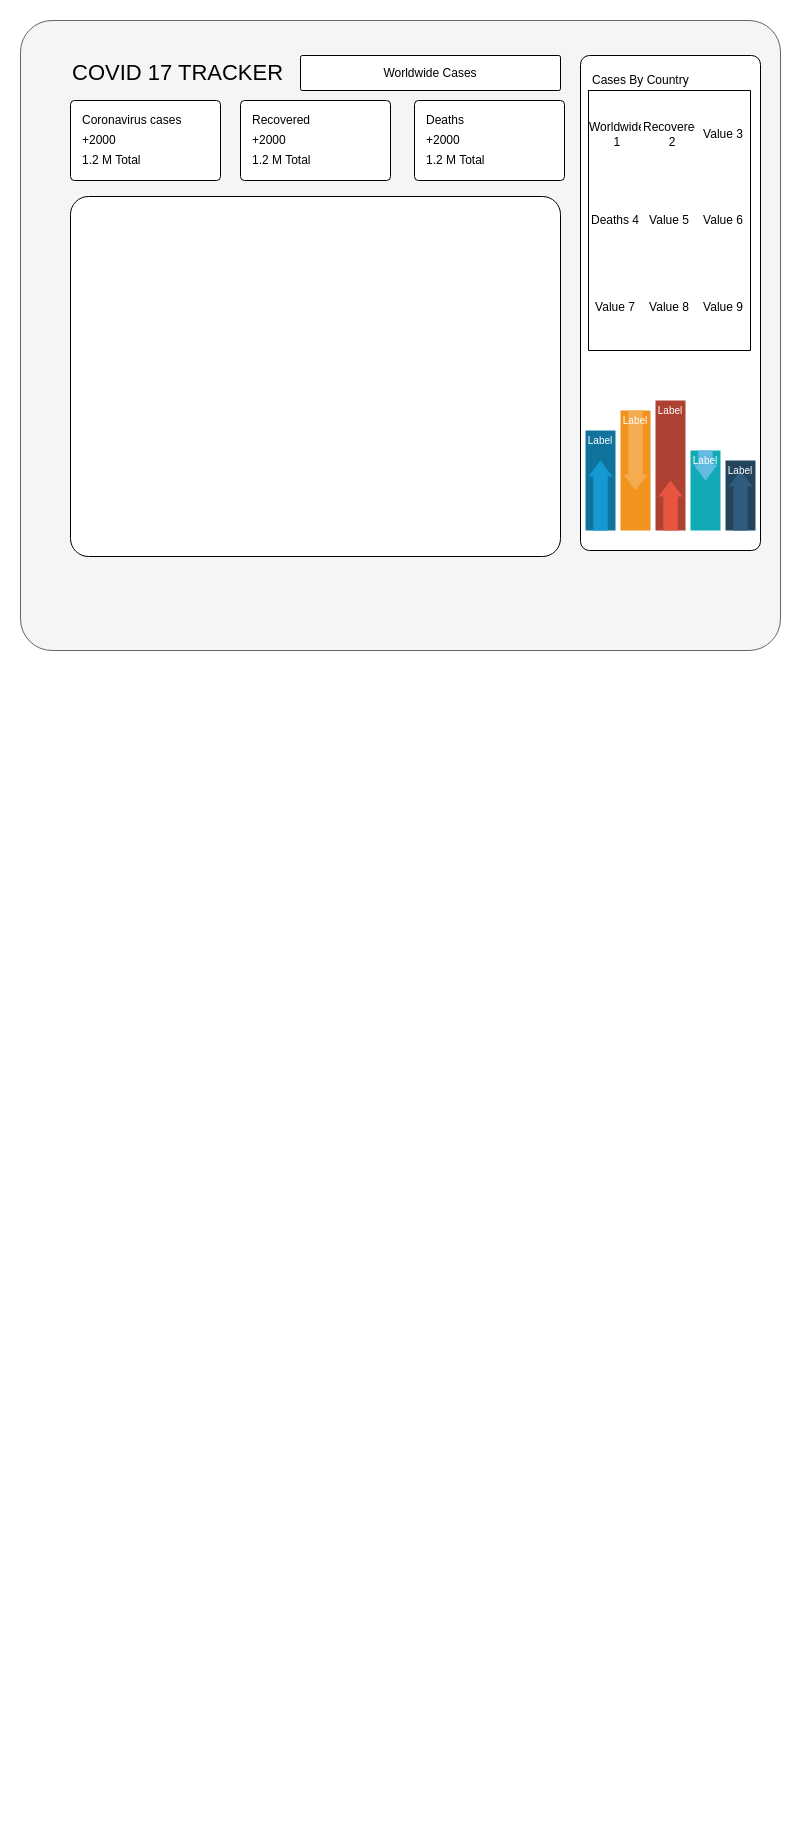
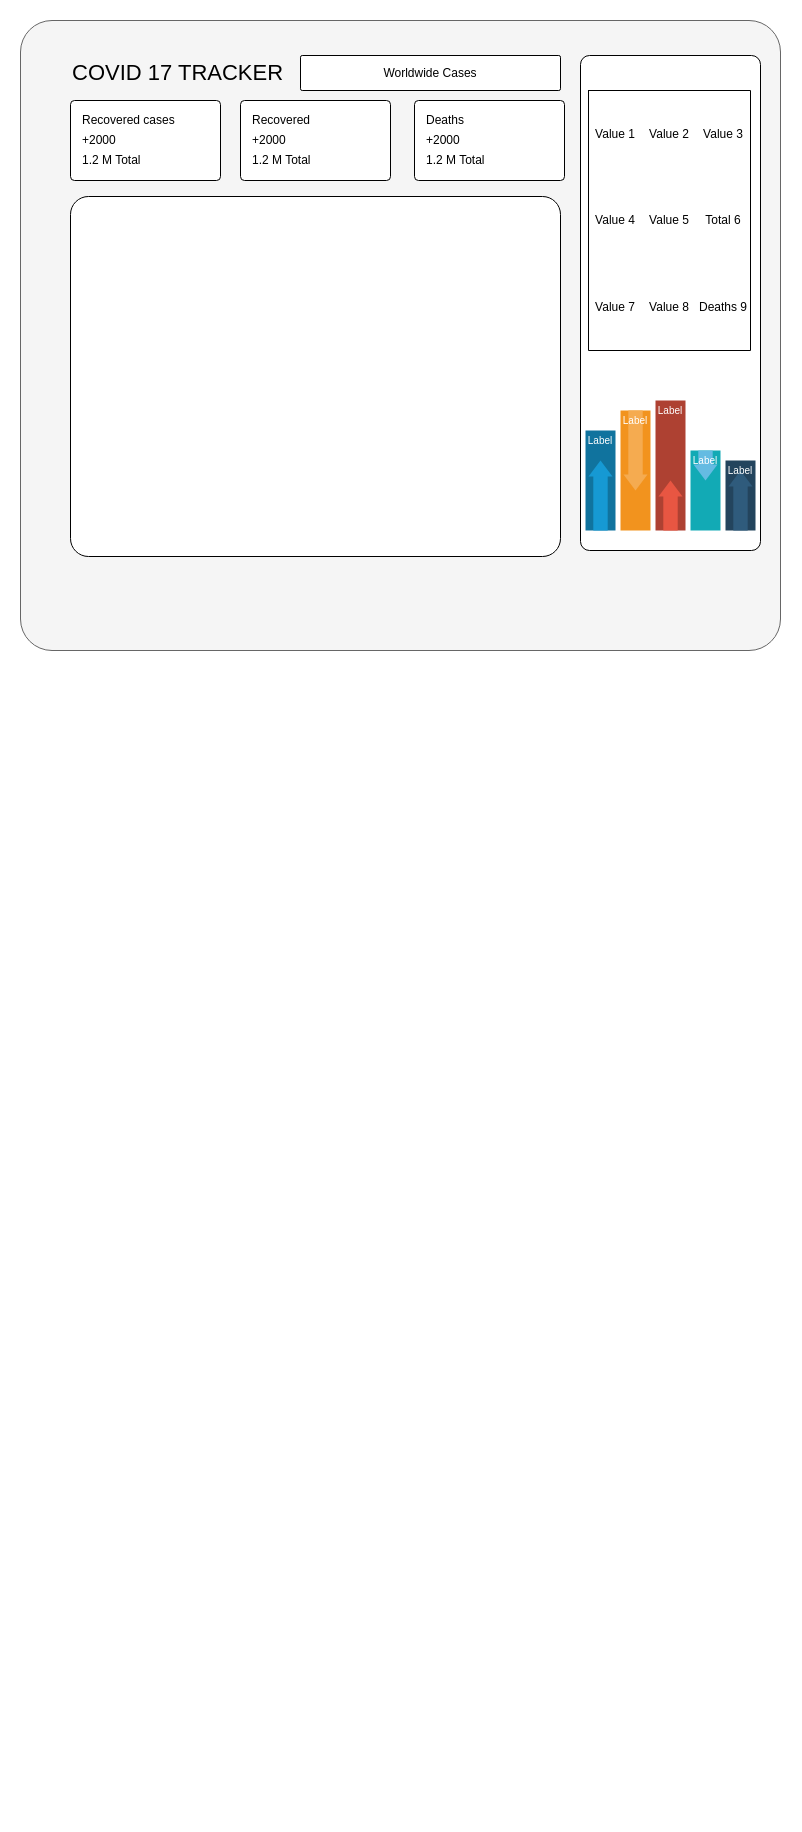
(671, 81) -> none
(137, 121) -> (131, 121)
(616, 135) -> (616, 135)
(670, 135) -> (670, 135)
(616, 221) -> (616, 221)
(724, 221) -> (724, 221)
(724, 308) -> (724, 308)
